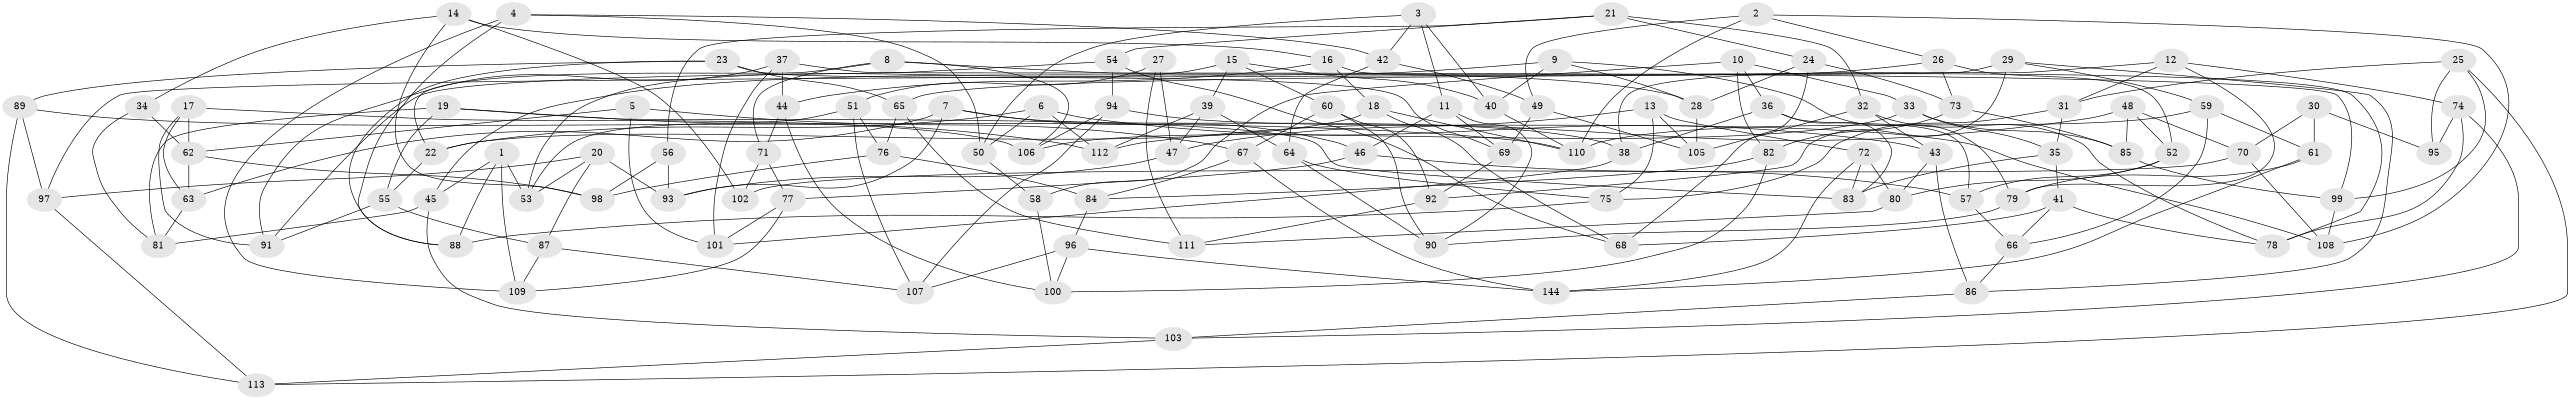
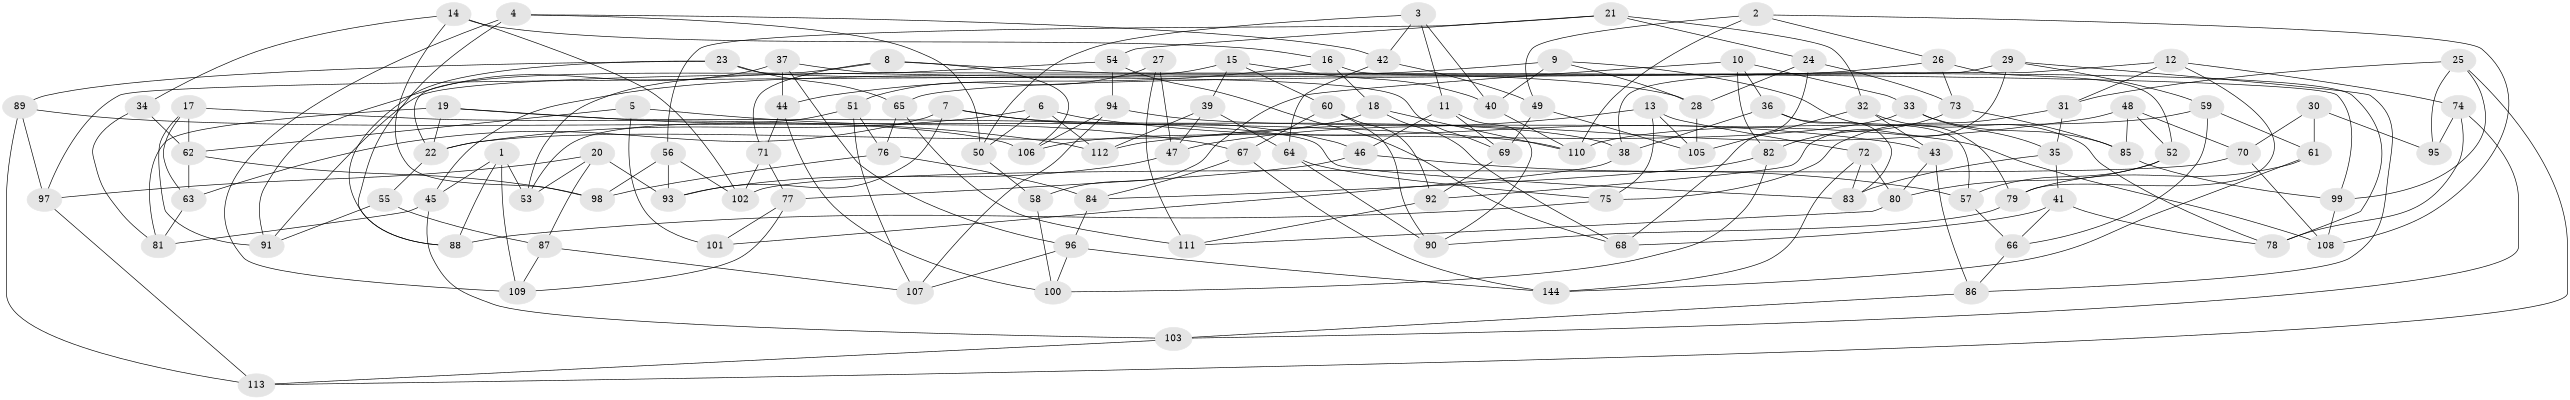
(725, 146) -> (900, 190)
(404, 148) -> (437, 132)
none -> (701, 174)
